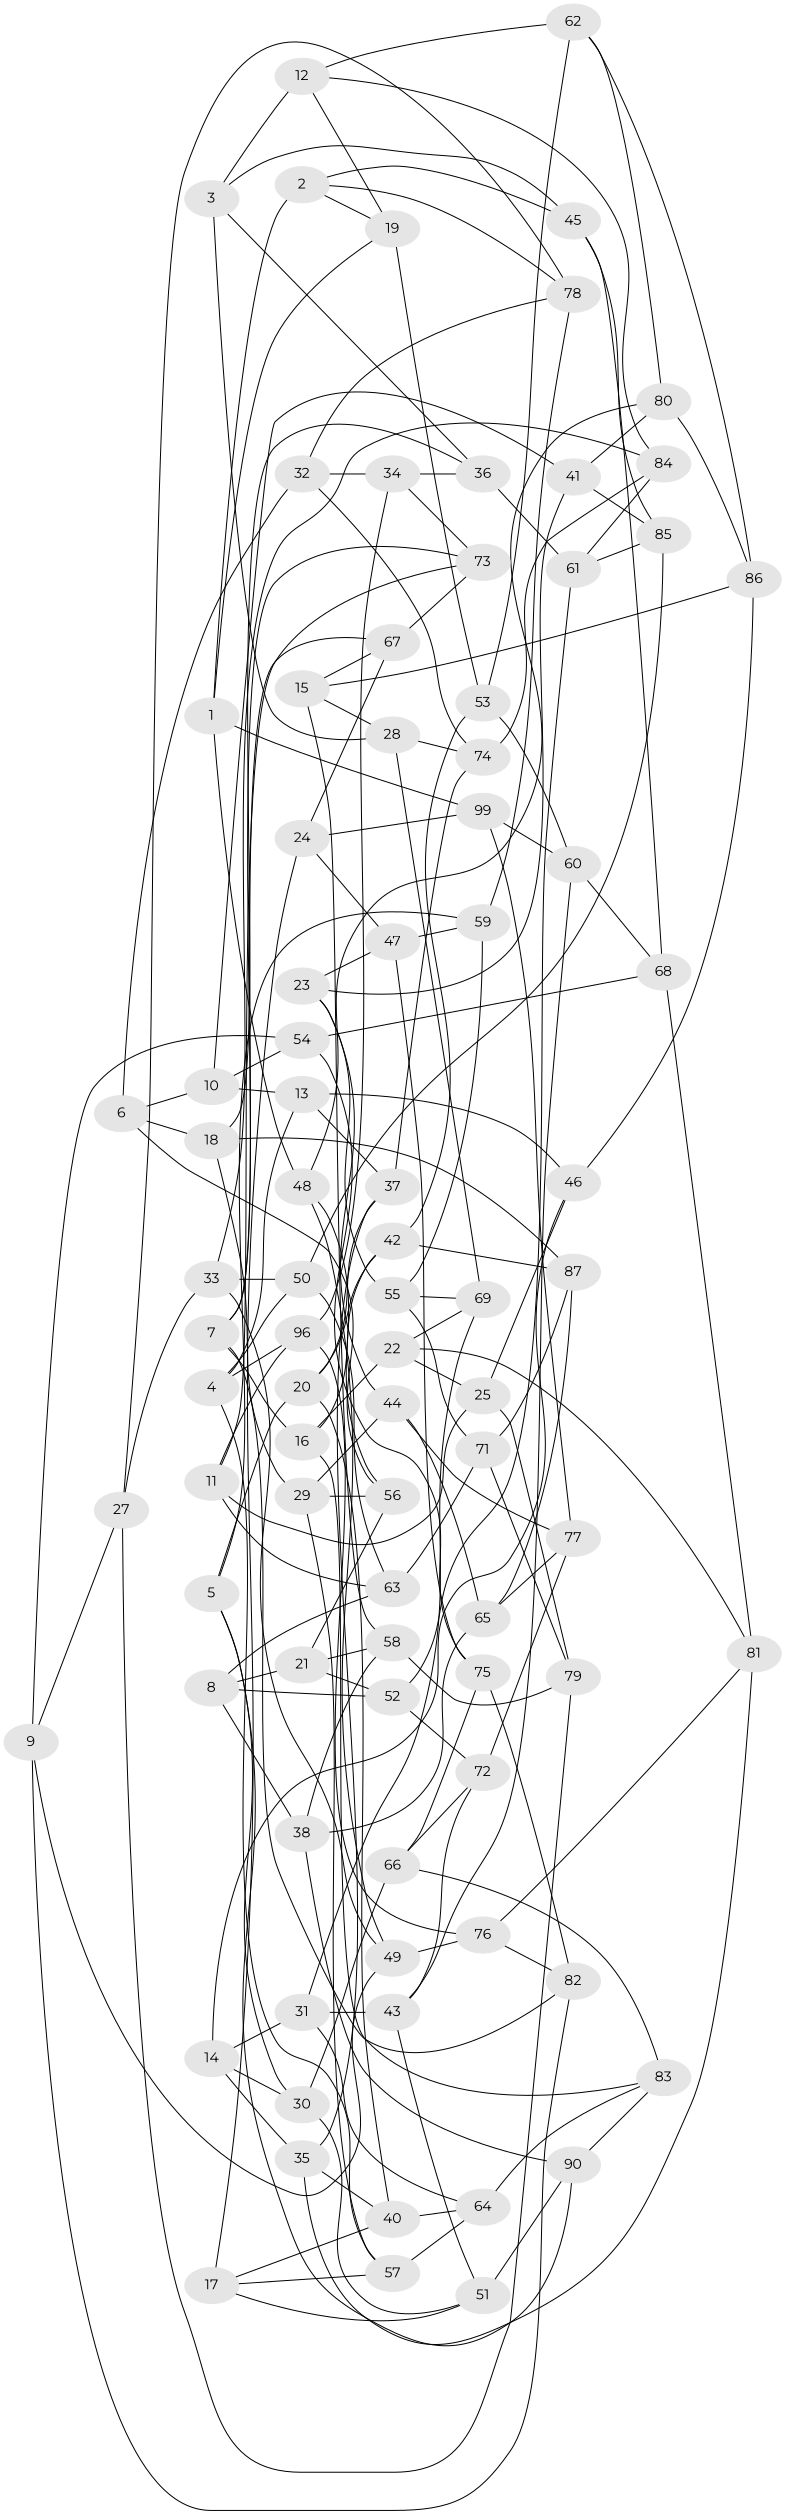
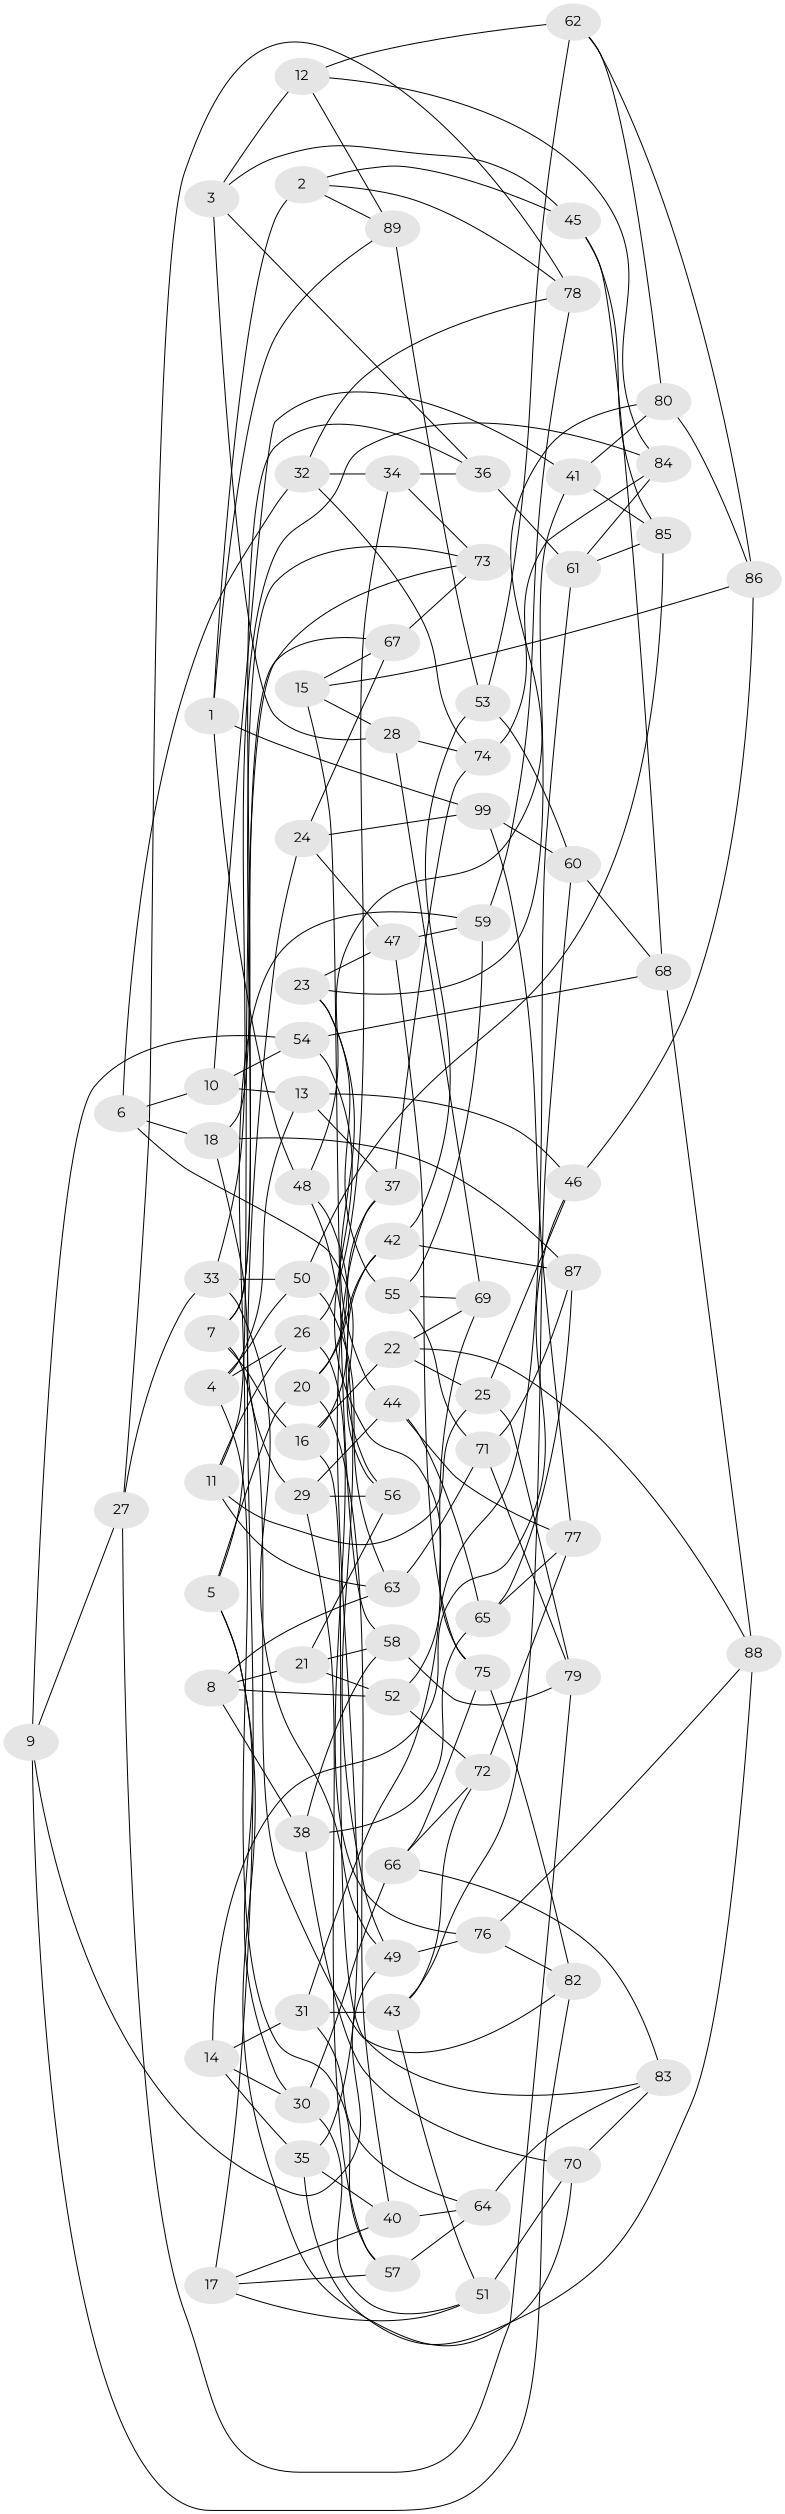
(393, 229) -> (393, 229)
(302, 1334) -> (302, 1334)
(754, 1654) -> (754, 1654)
(573, 2165) -> (573, 2165)
